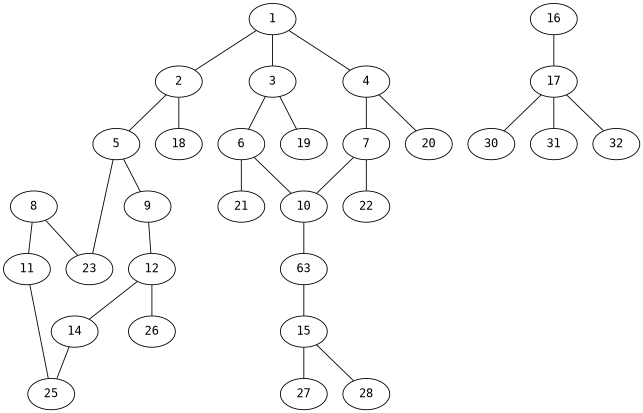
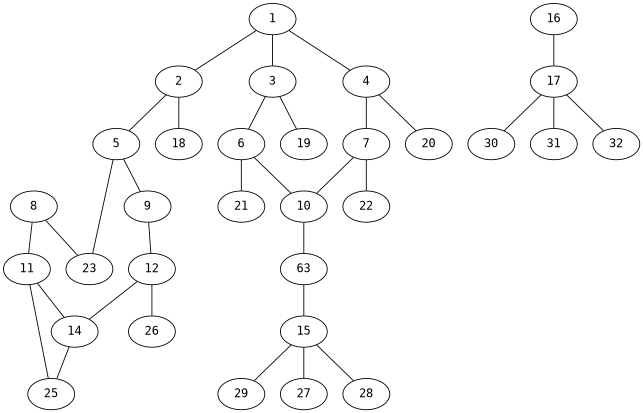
none -> (51, 300)
none -> (241, 394)
